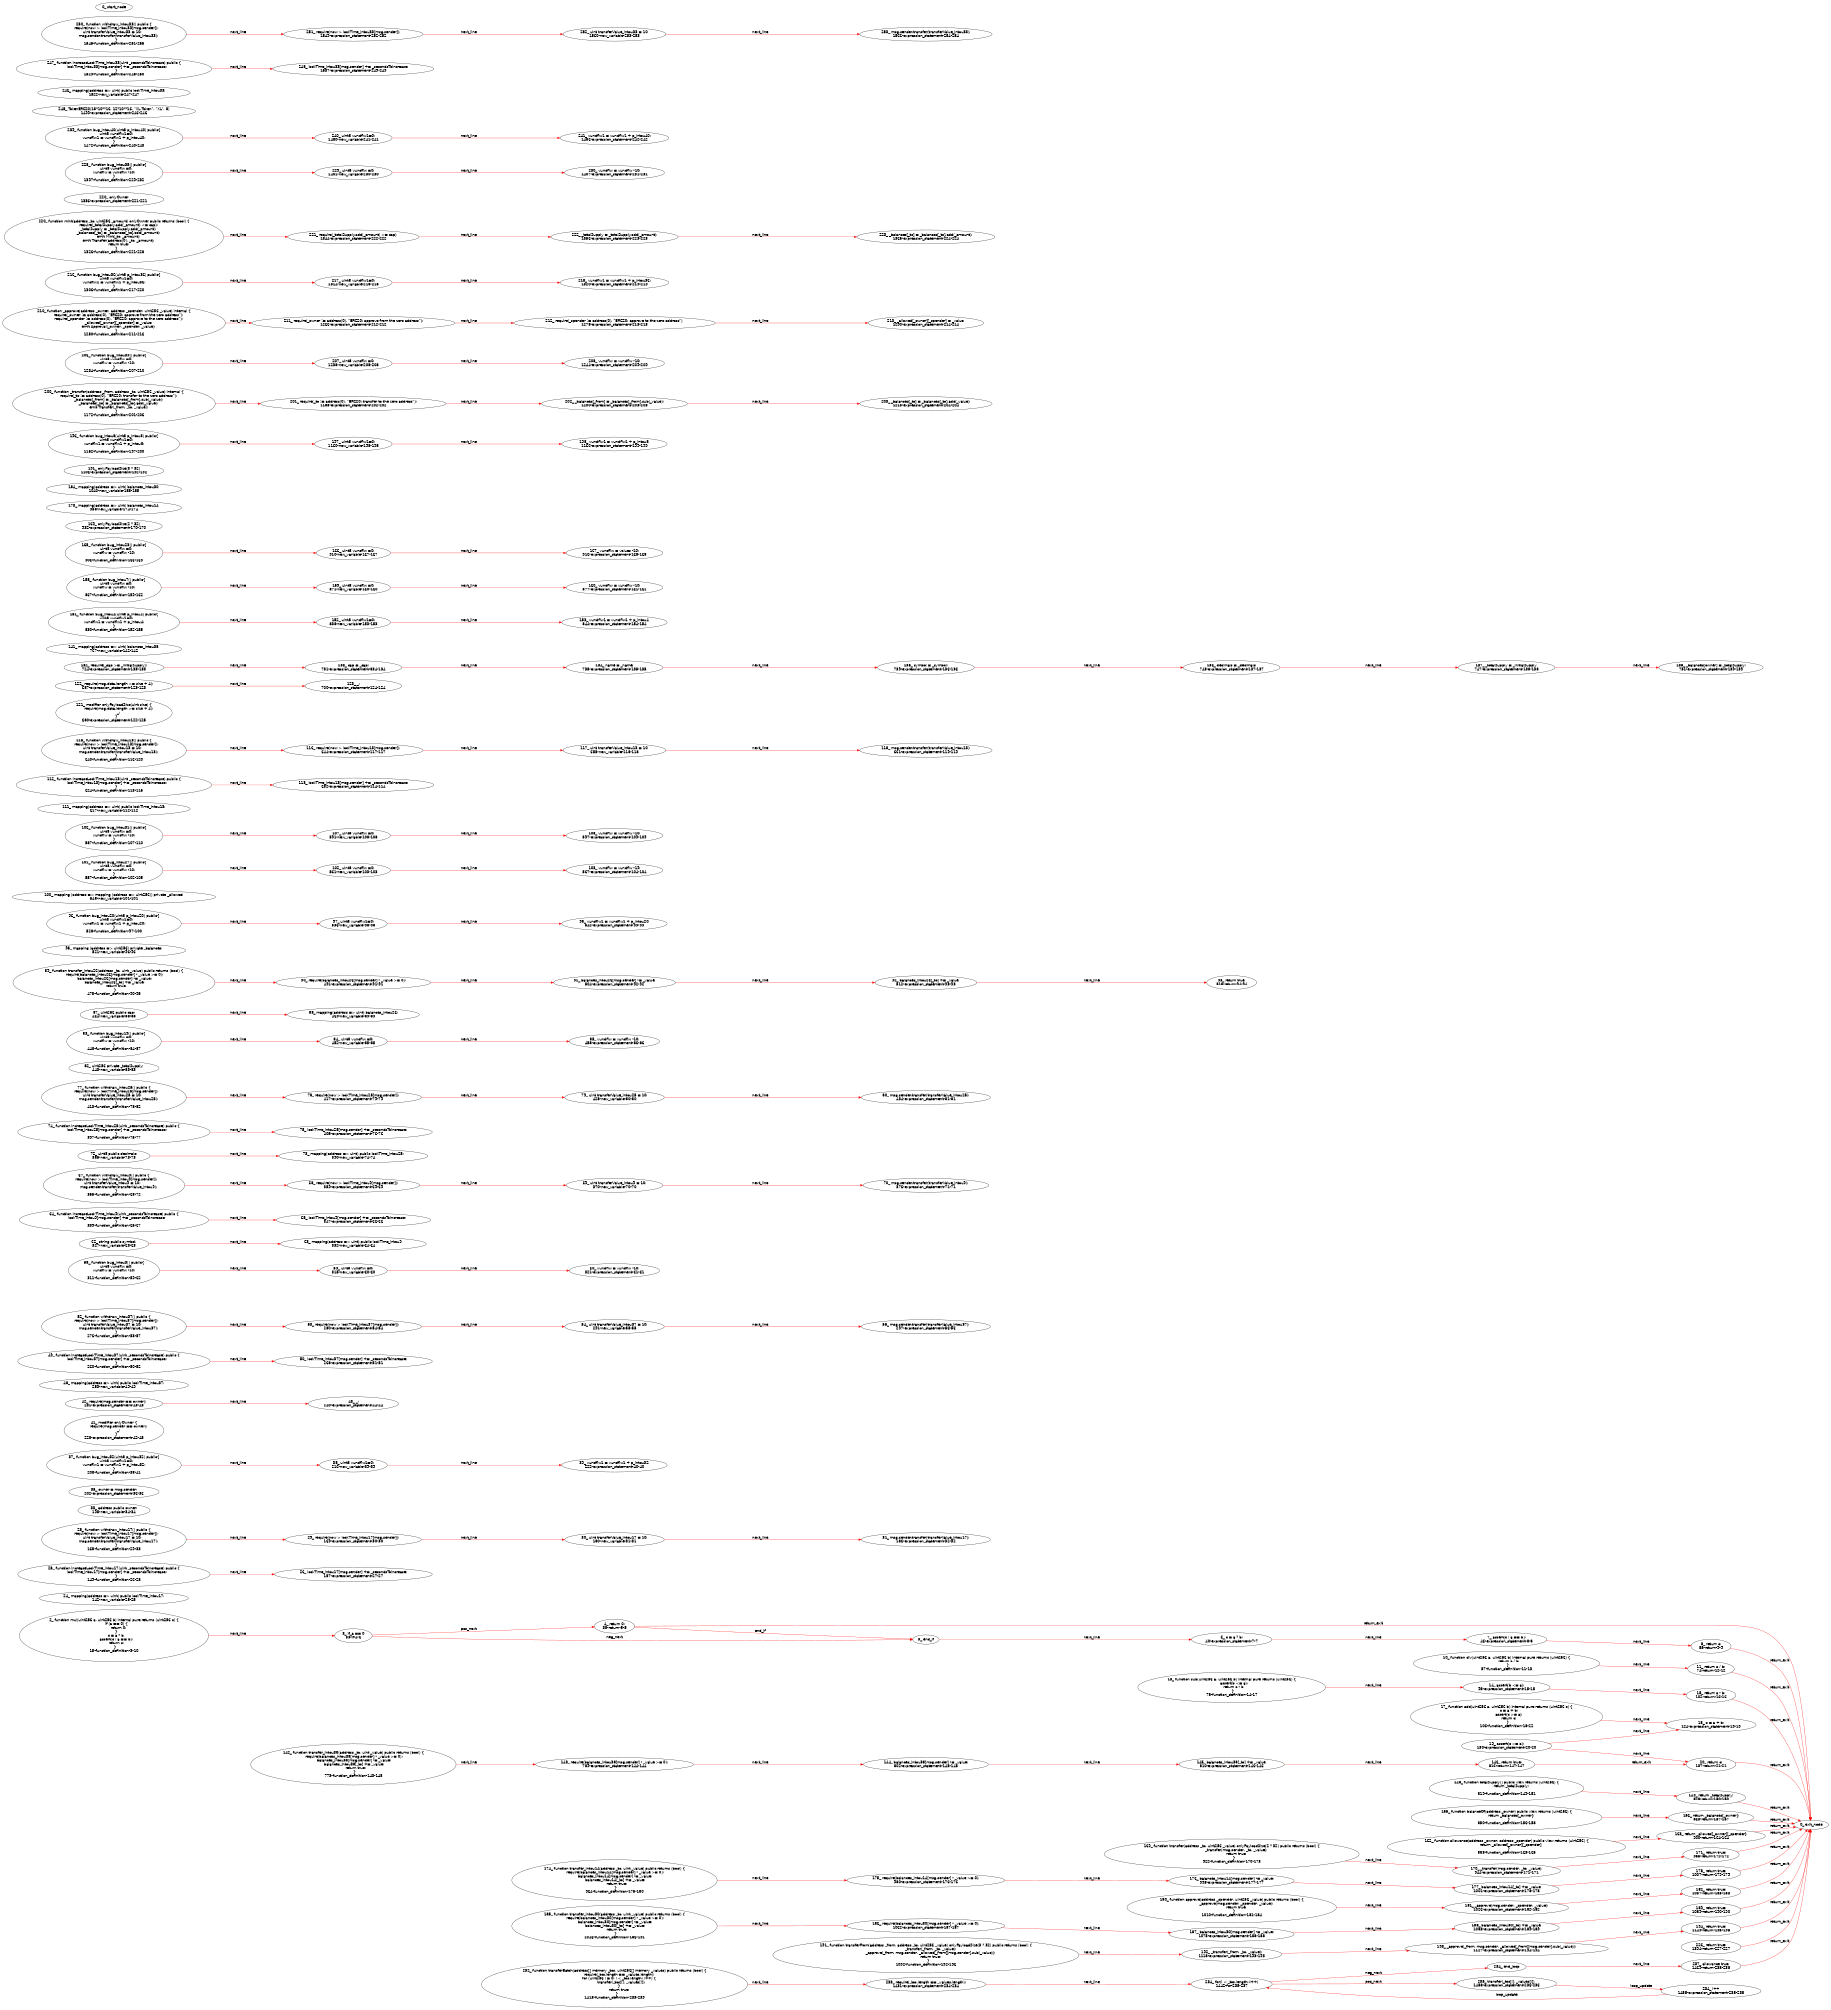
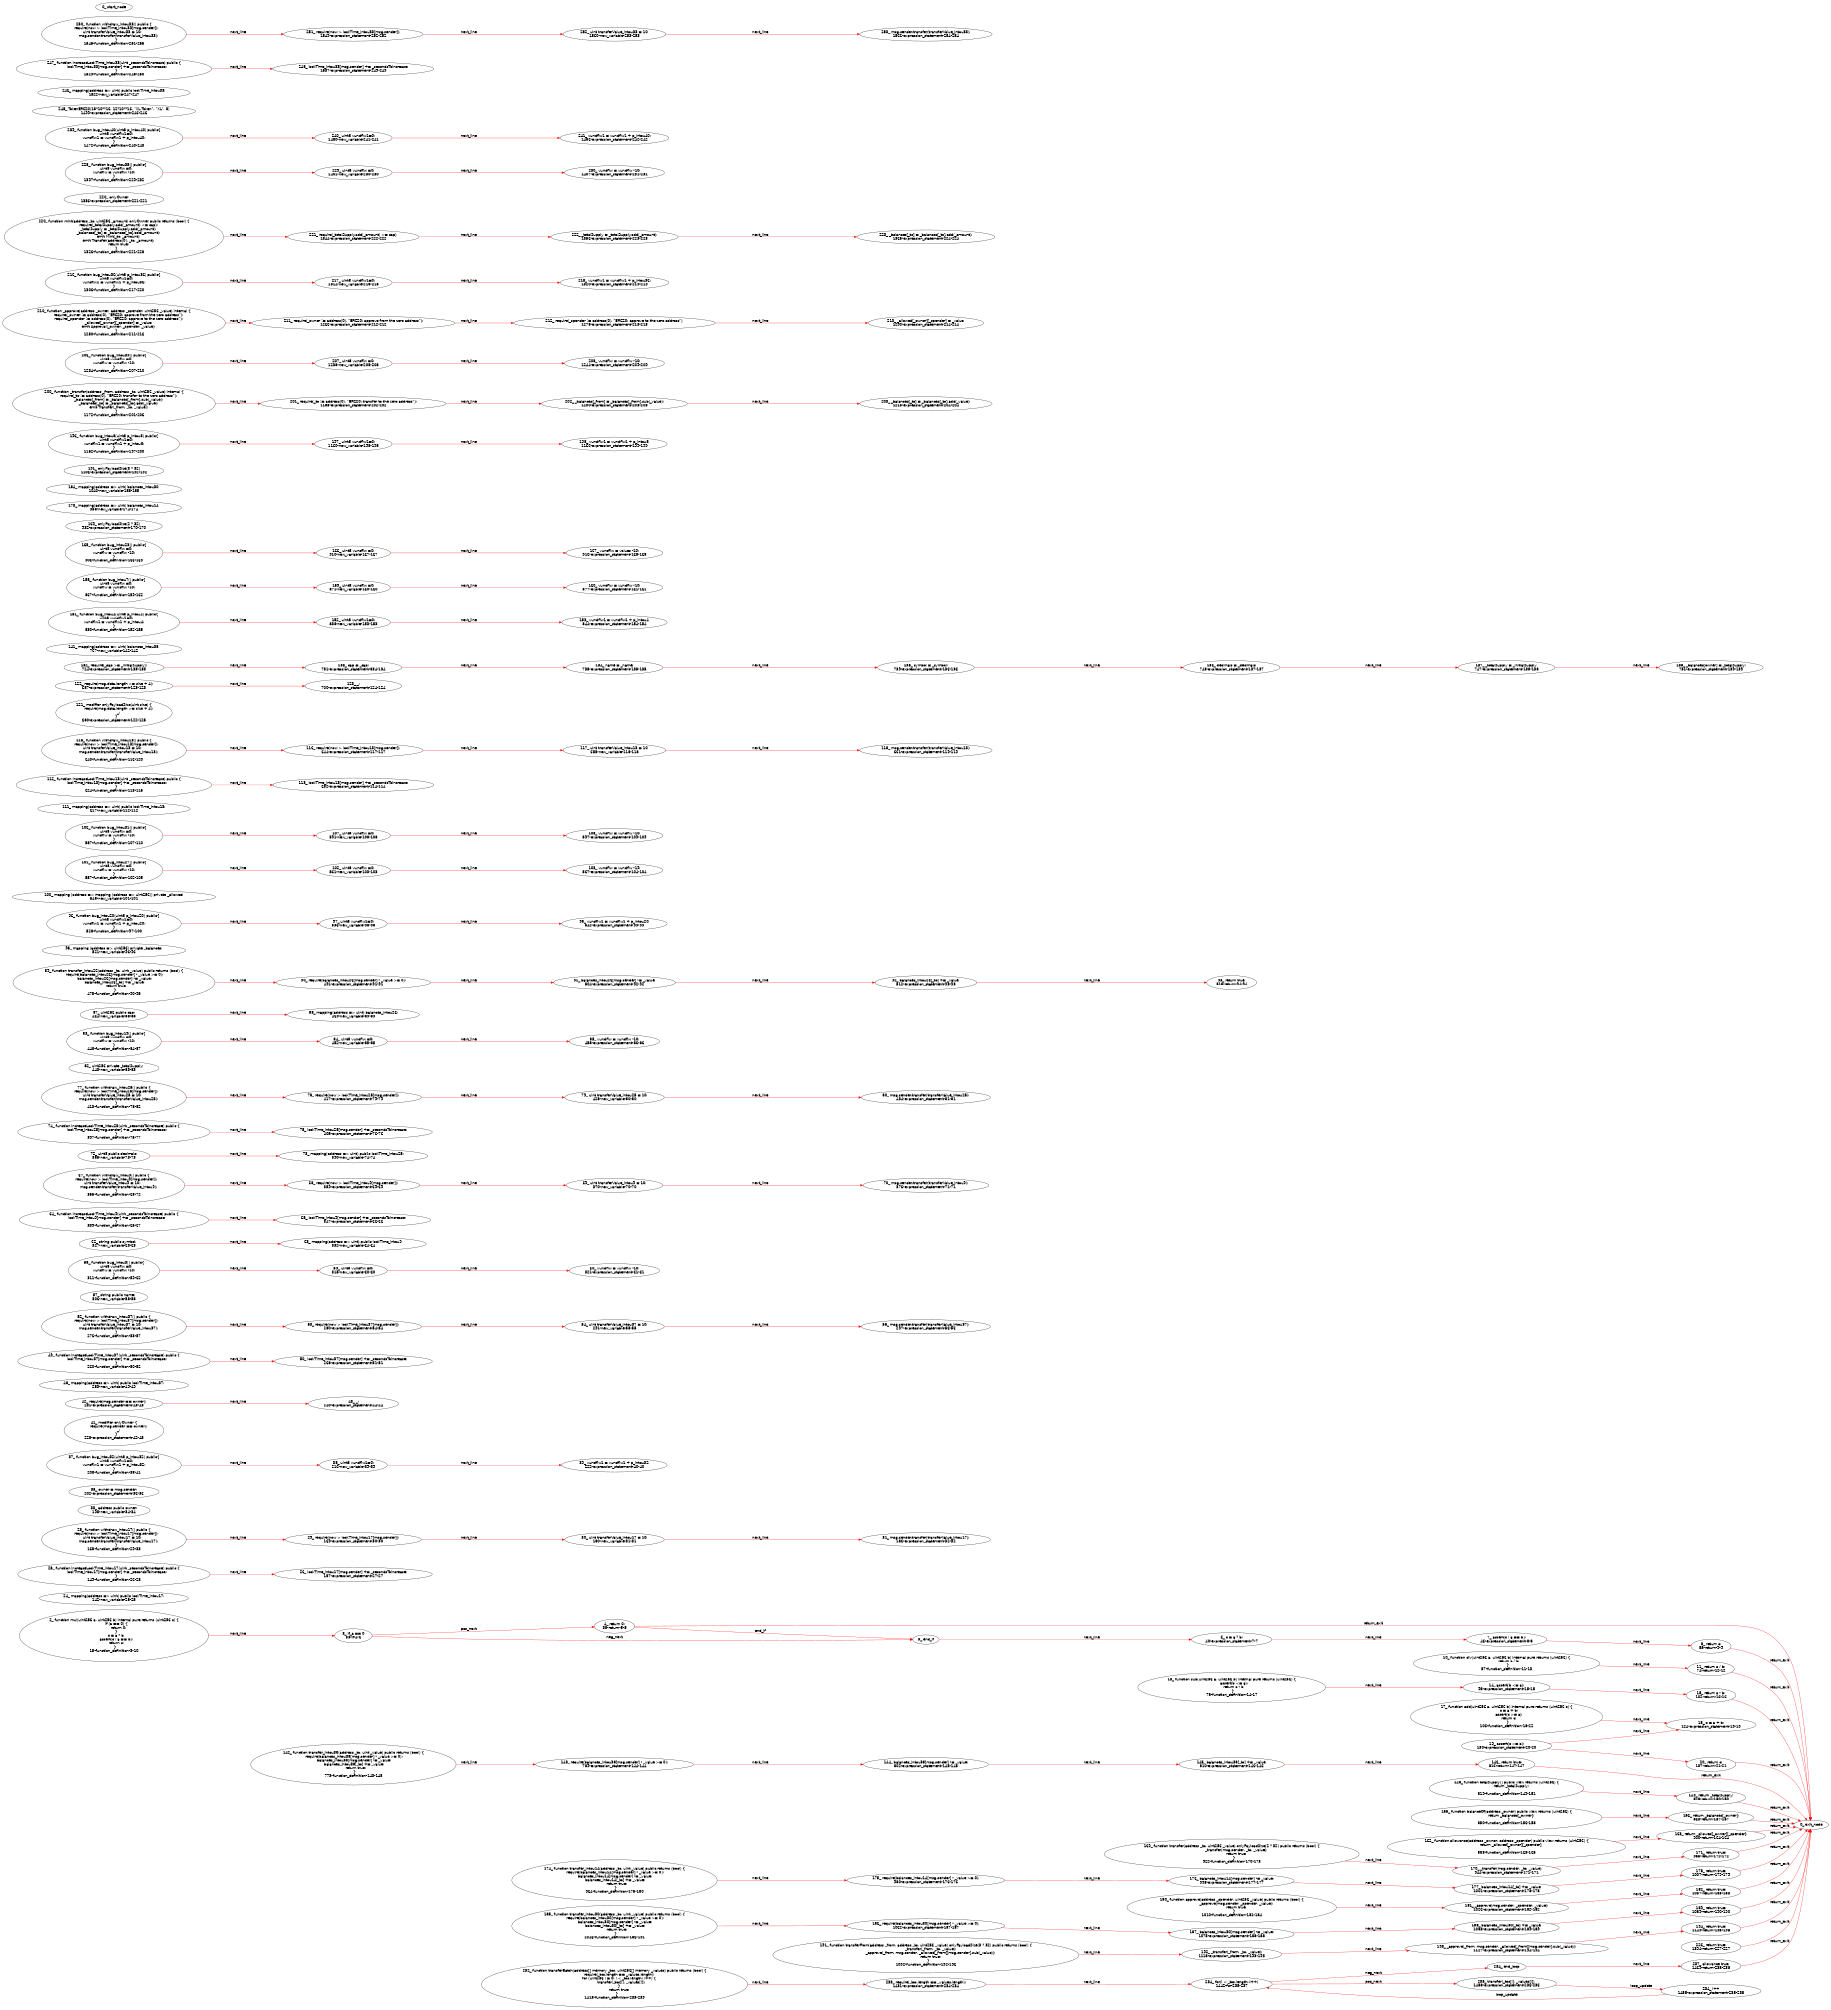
none -> (114, 1297)
(1609, 1764) -> (1675, 1779)
